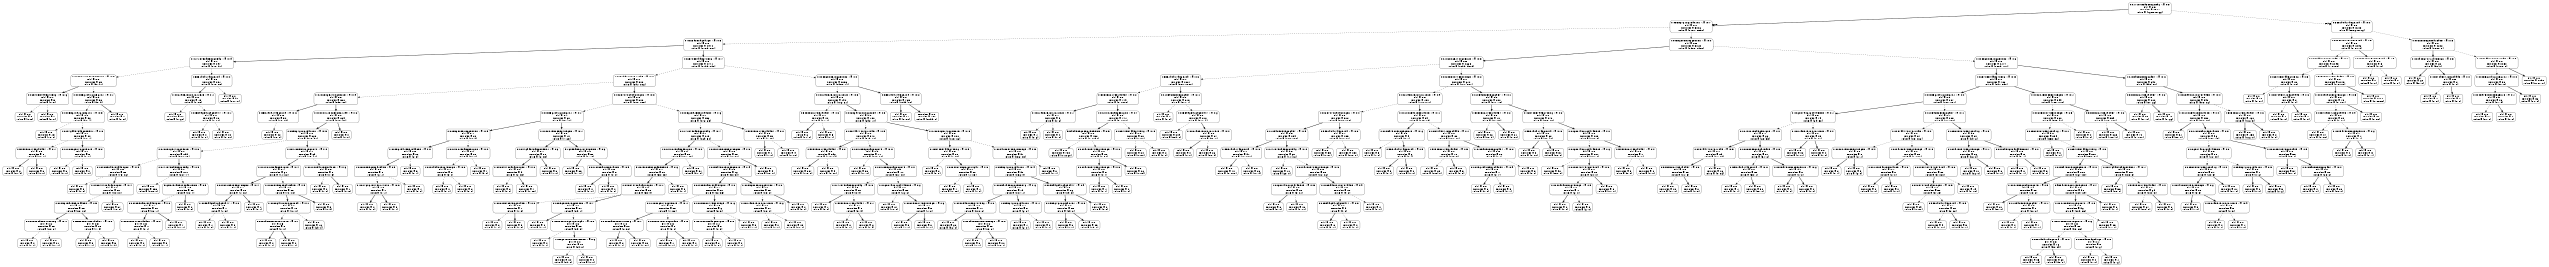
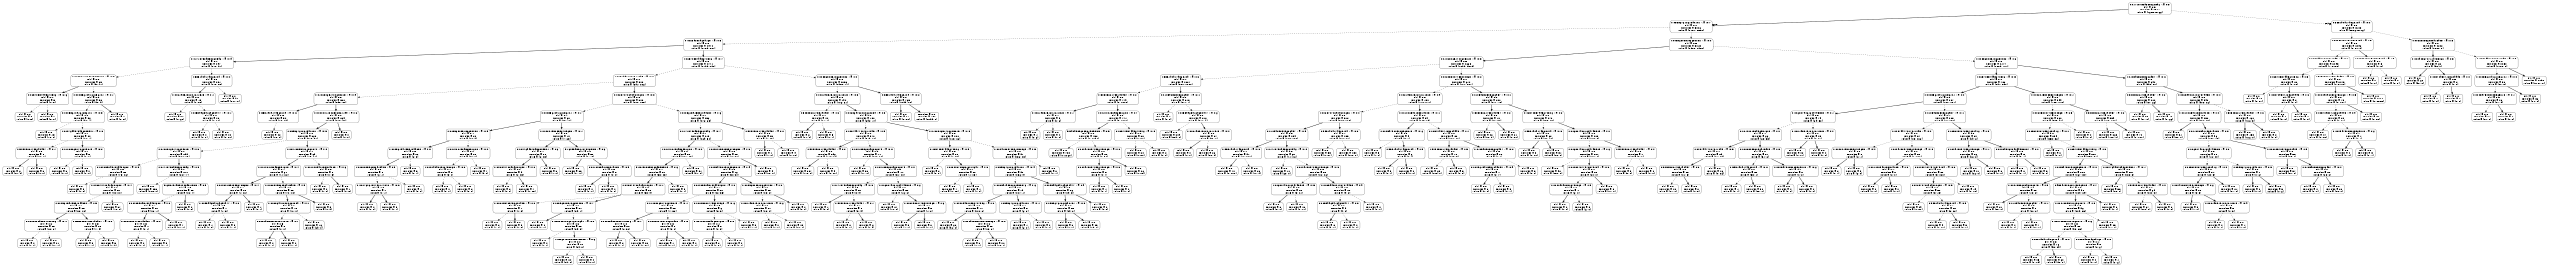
(802, 135) -> (802, 135)
